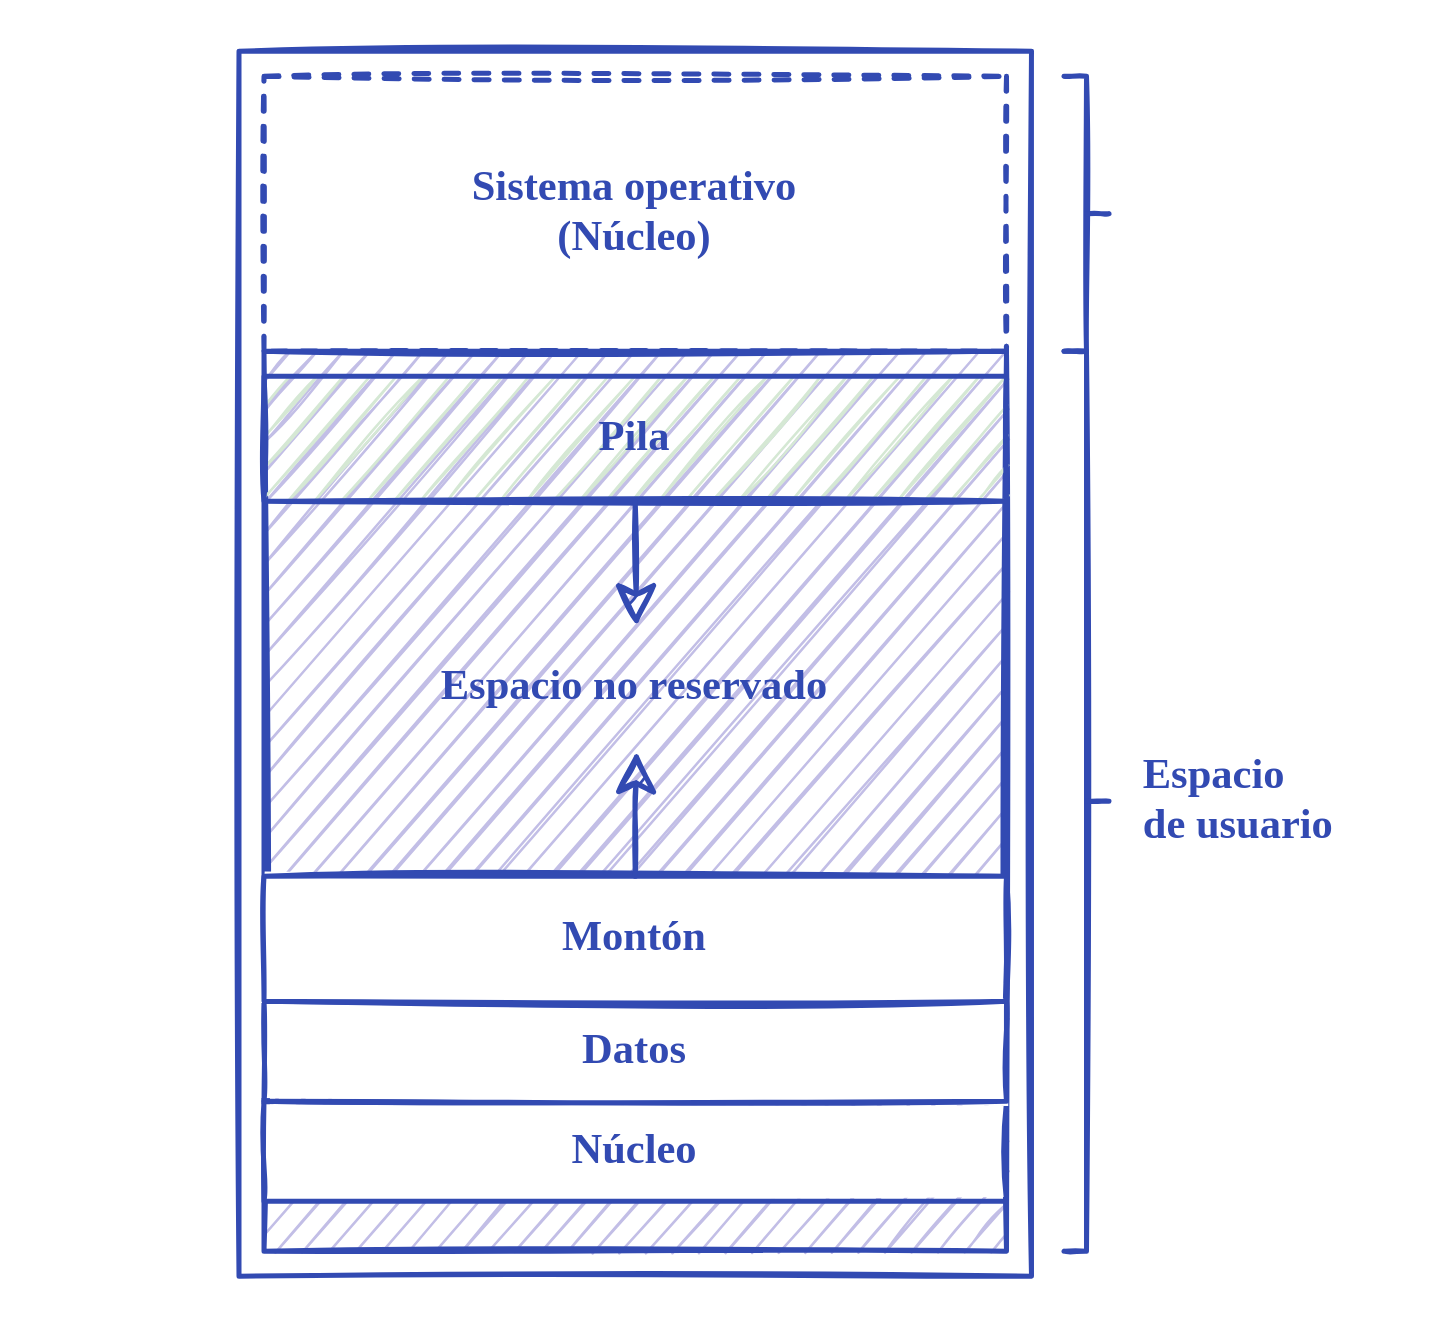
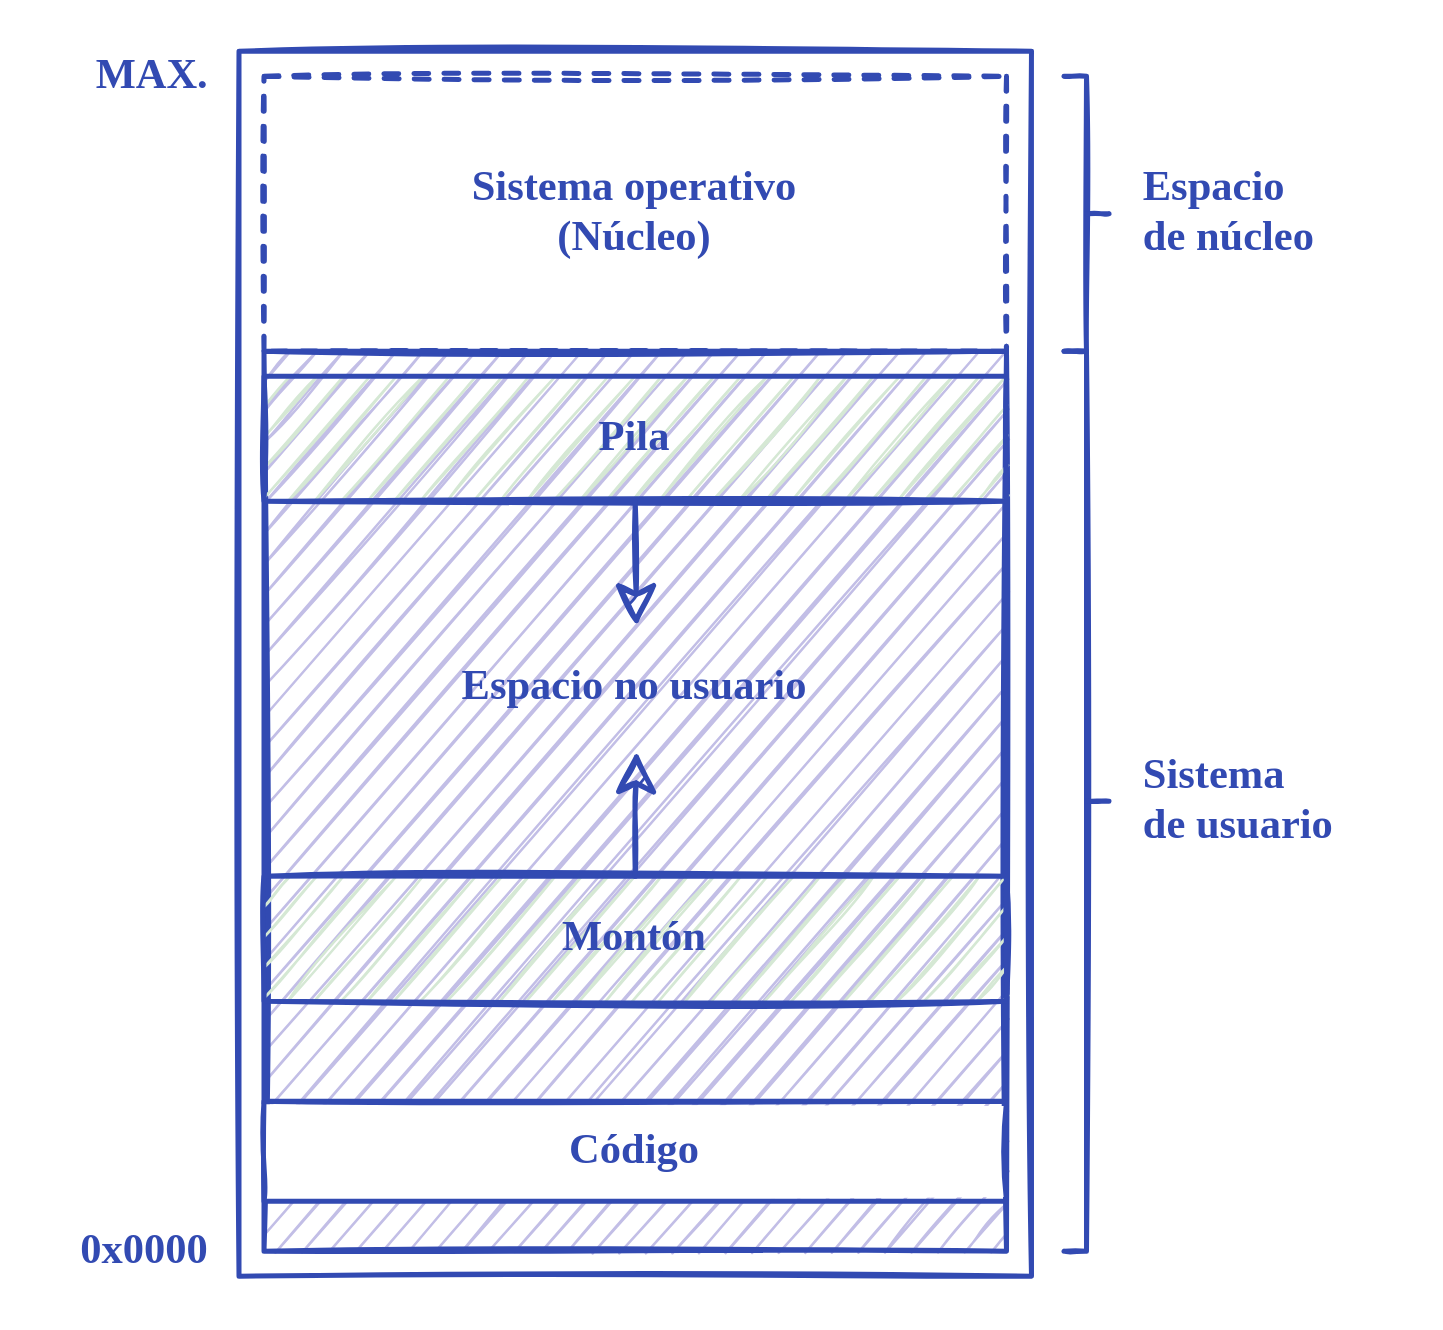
none -> (145, 76)
none -> (1264, 214)
(634, 685) -> (634, 685)
(1220, 773) -> (1220, 773)
(635, 939) -> (635, 939)
(635, 1051) -> none
(634, 1148) -> (634, 1148)
none -> (145, 1251)
